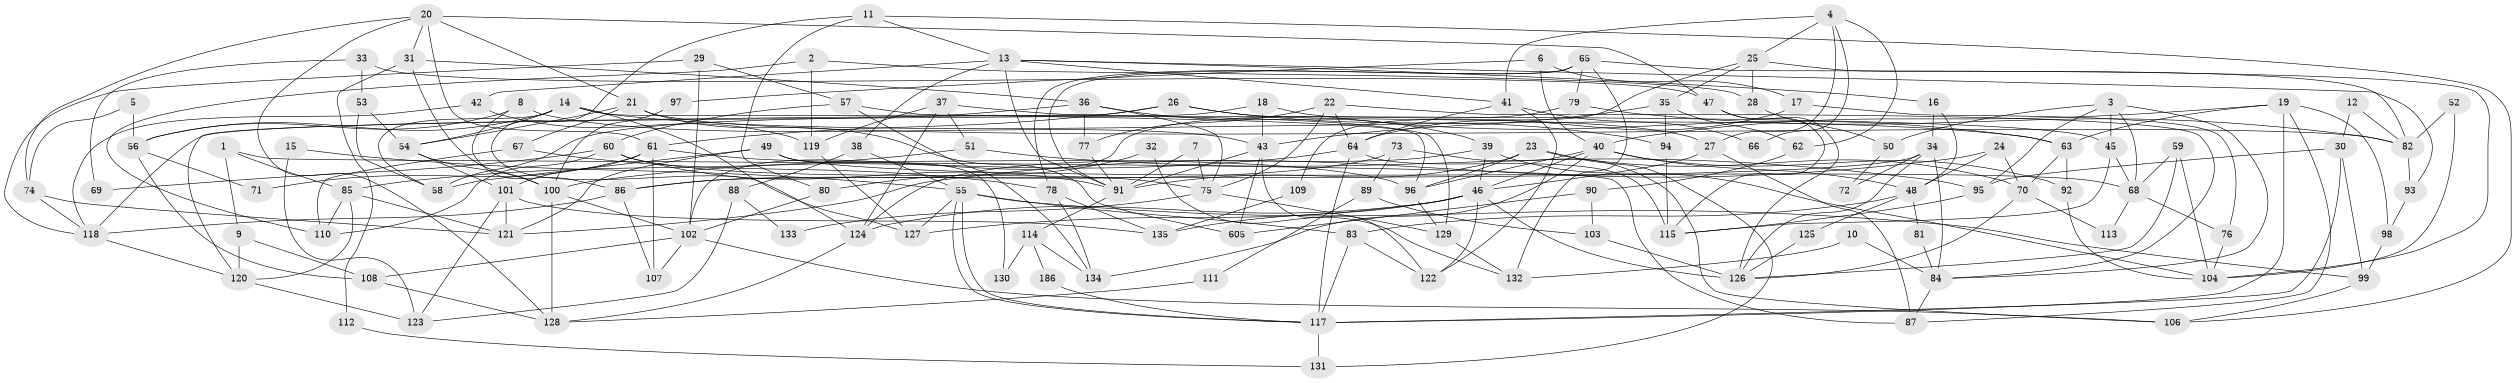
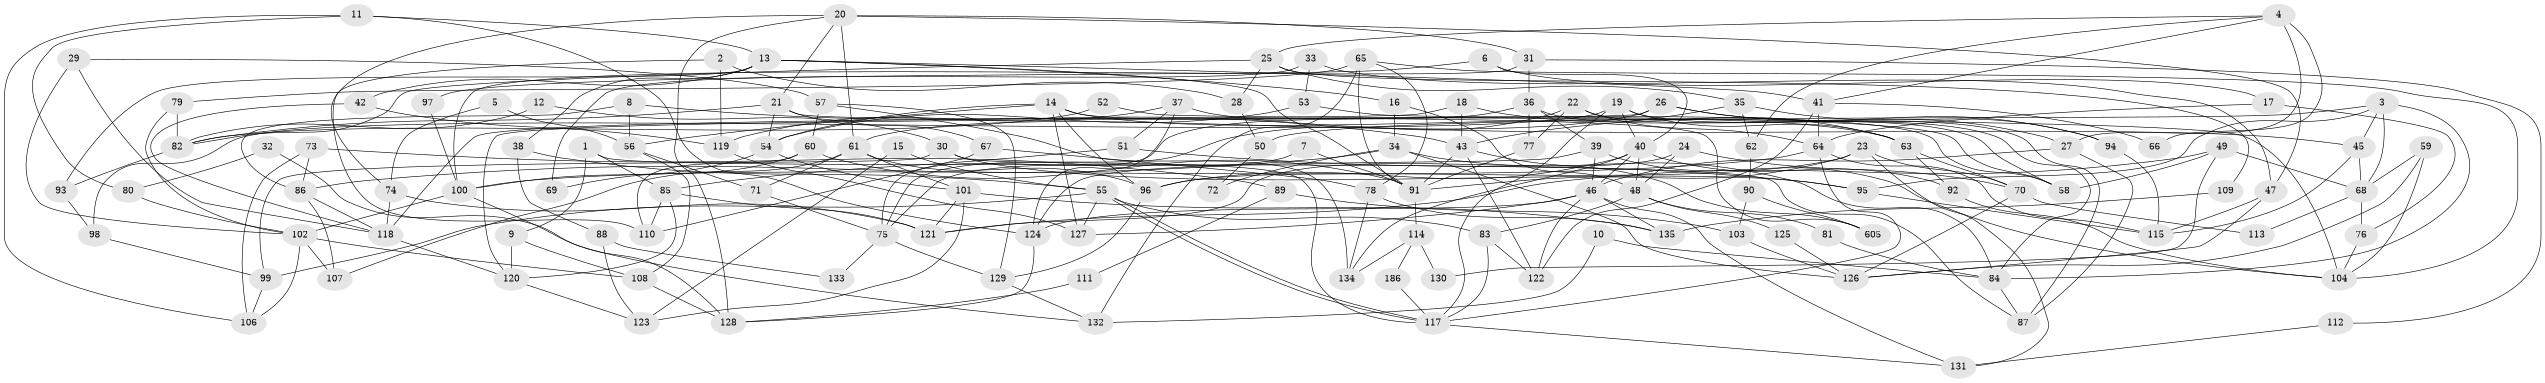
(905, 175) -> (819, 213)
(1598, 256) -> (1771, 282)
